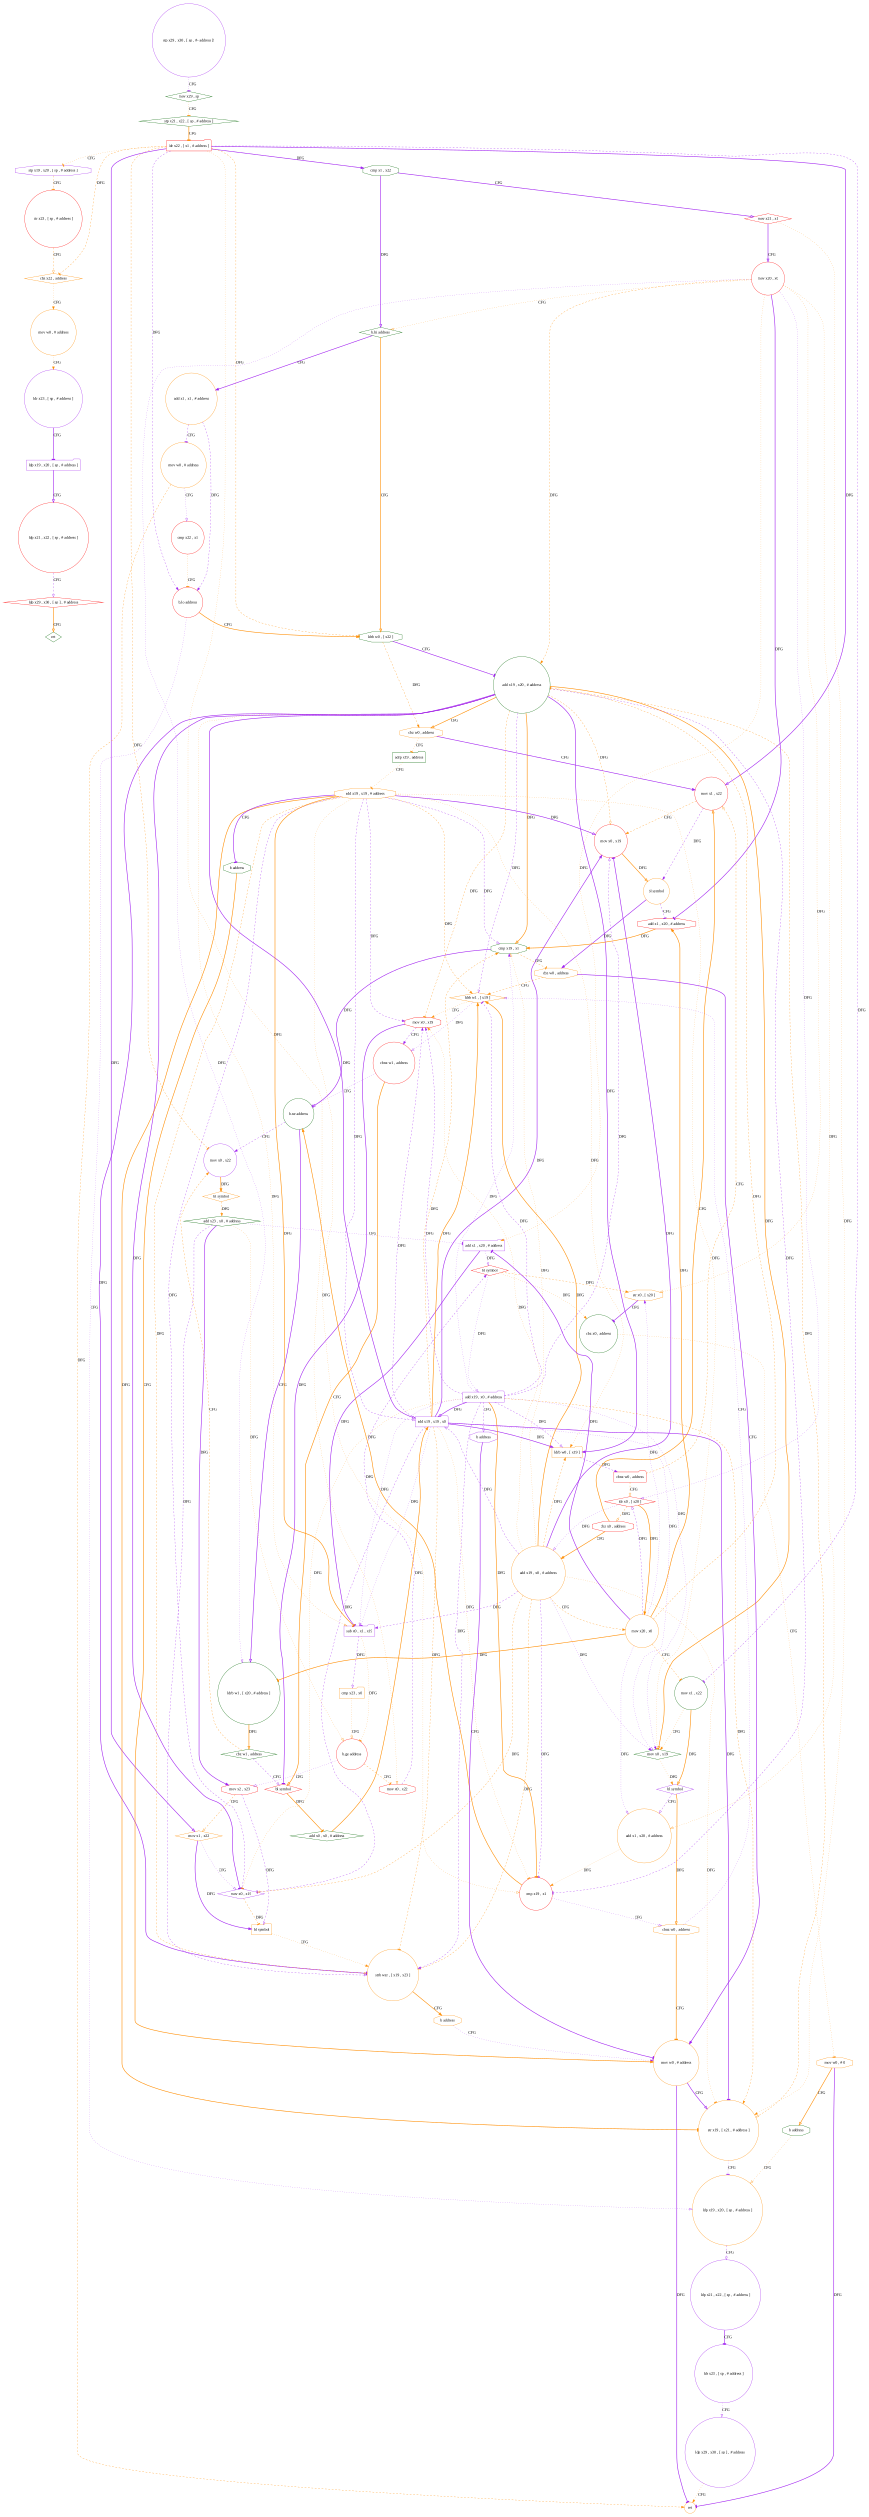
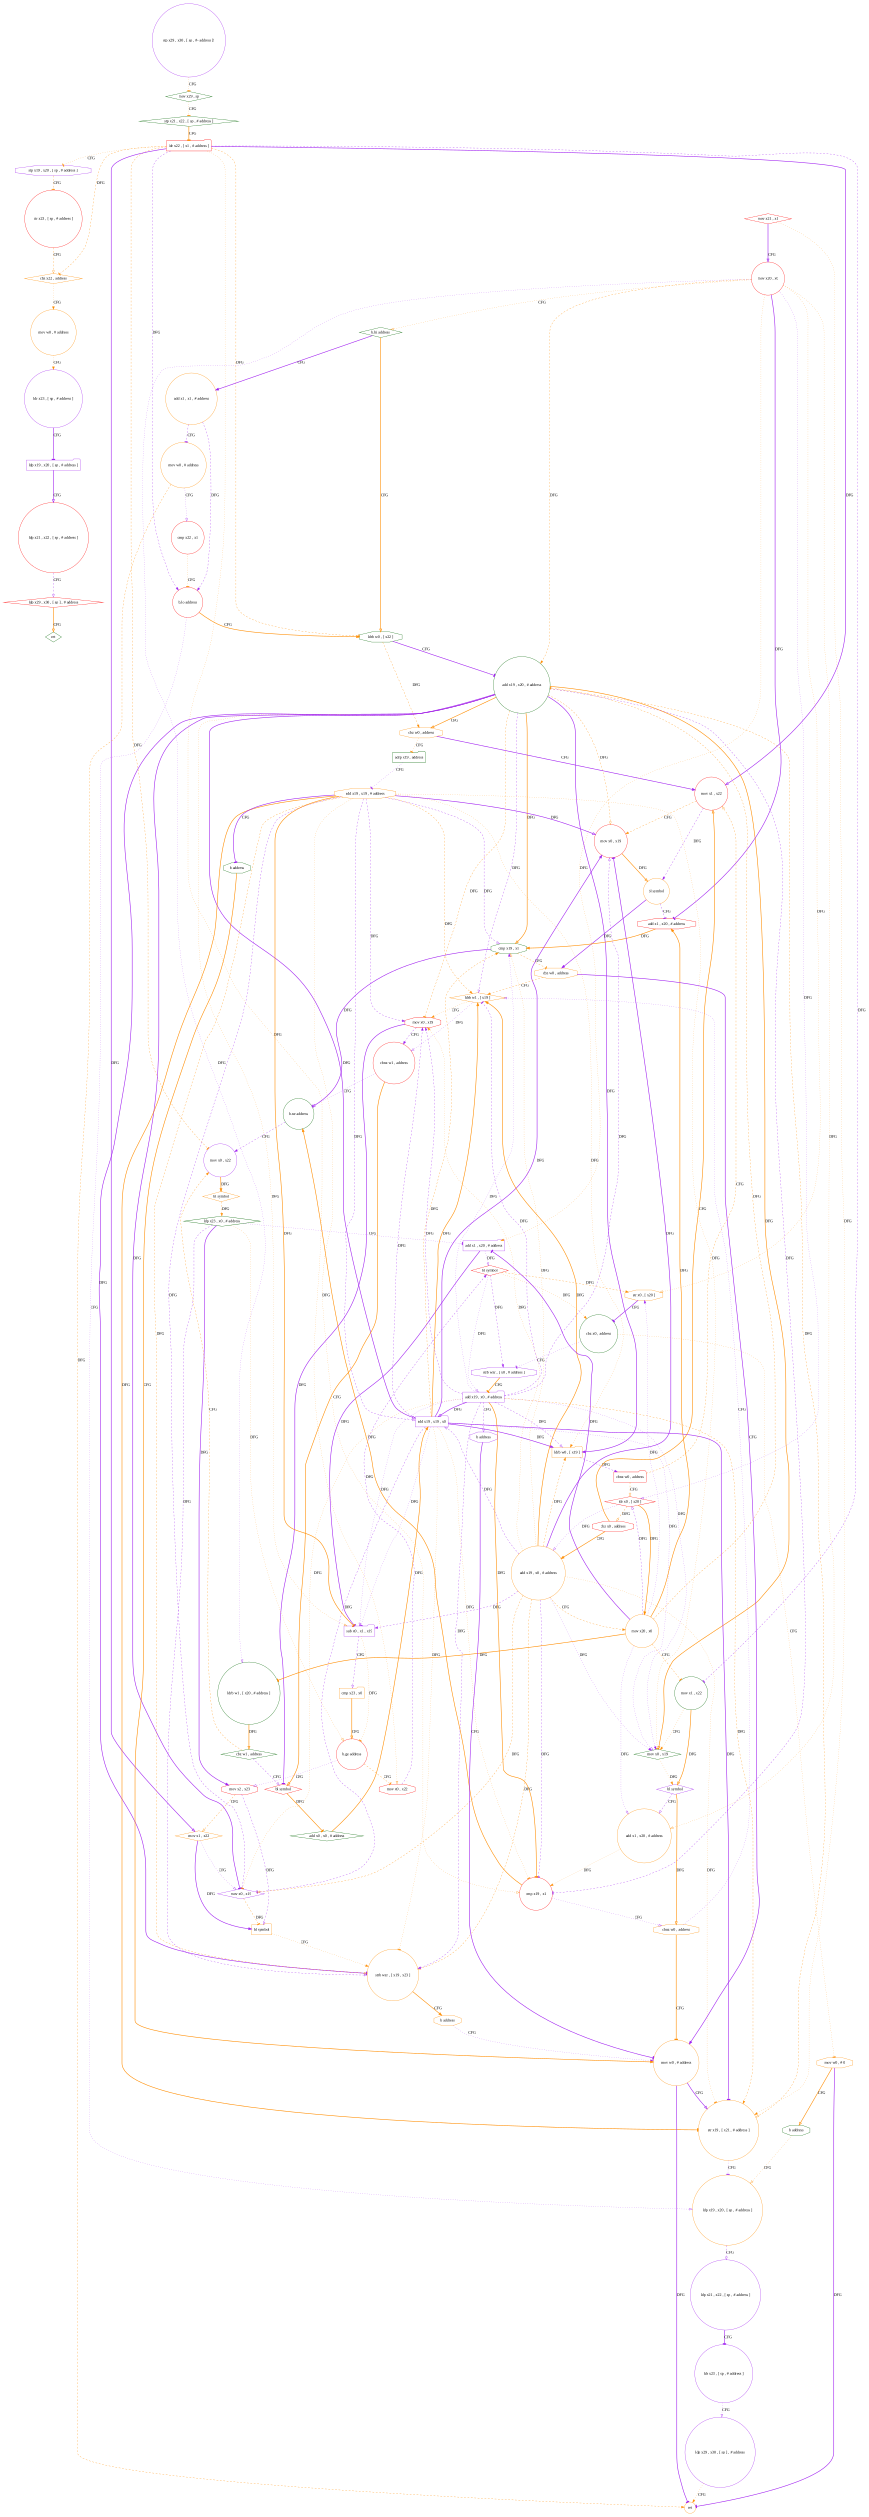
(189, 83) -> (189, 83)
(381, 171) -> none
(388, 775) -> (388, 775)
(222, 1221) -> (222, 1221)
none -> (504, 1373)
(275, 1394) -> none
(361, 1655) -> (361, 1655)
(431, 1689) -> (431, 1689)
(352, 1717) -> (352, 1717)
